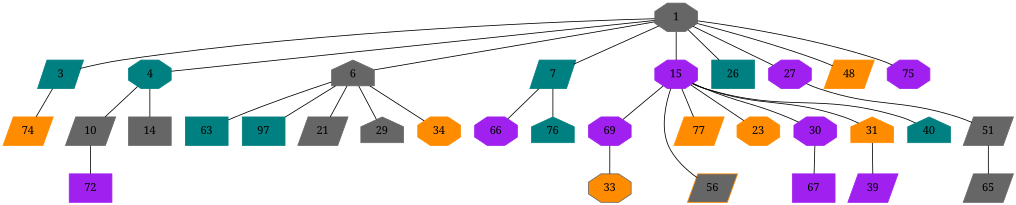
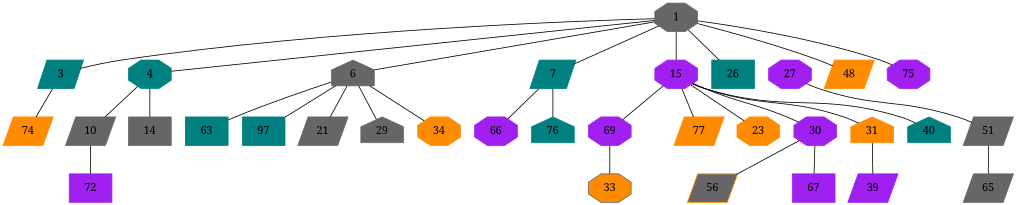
(733, 46) -> none
(666, 139) -> (768, 158)
